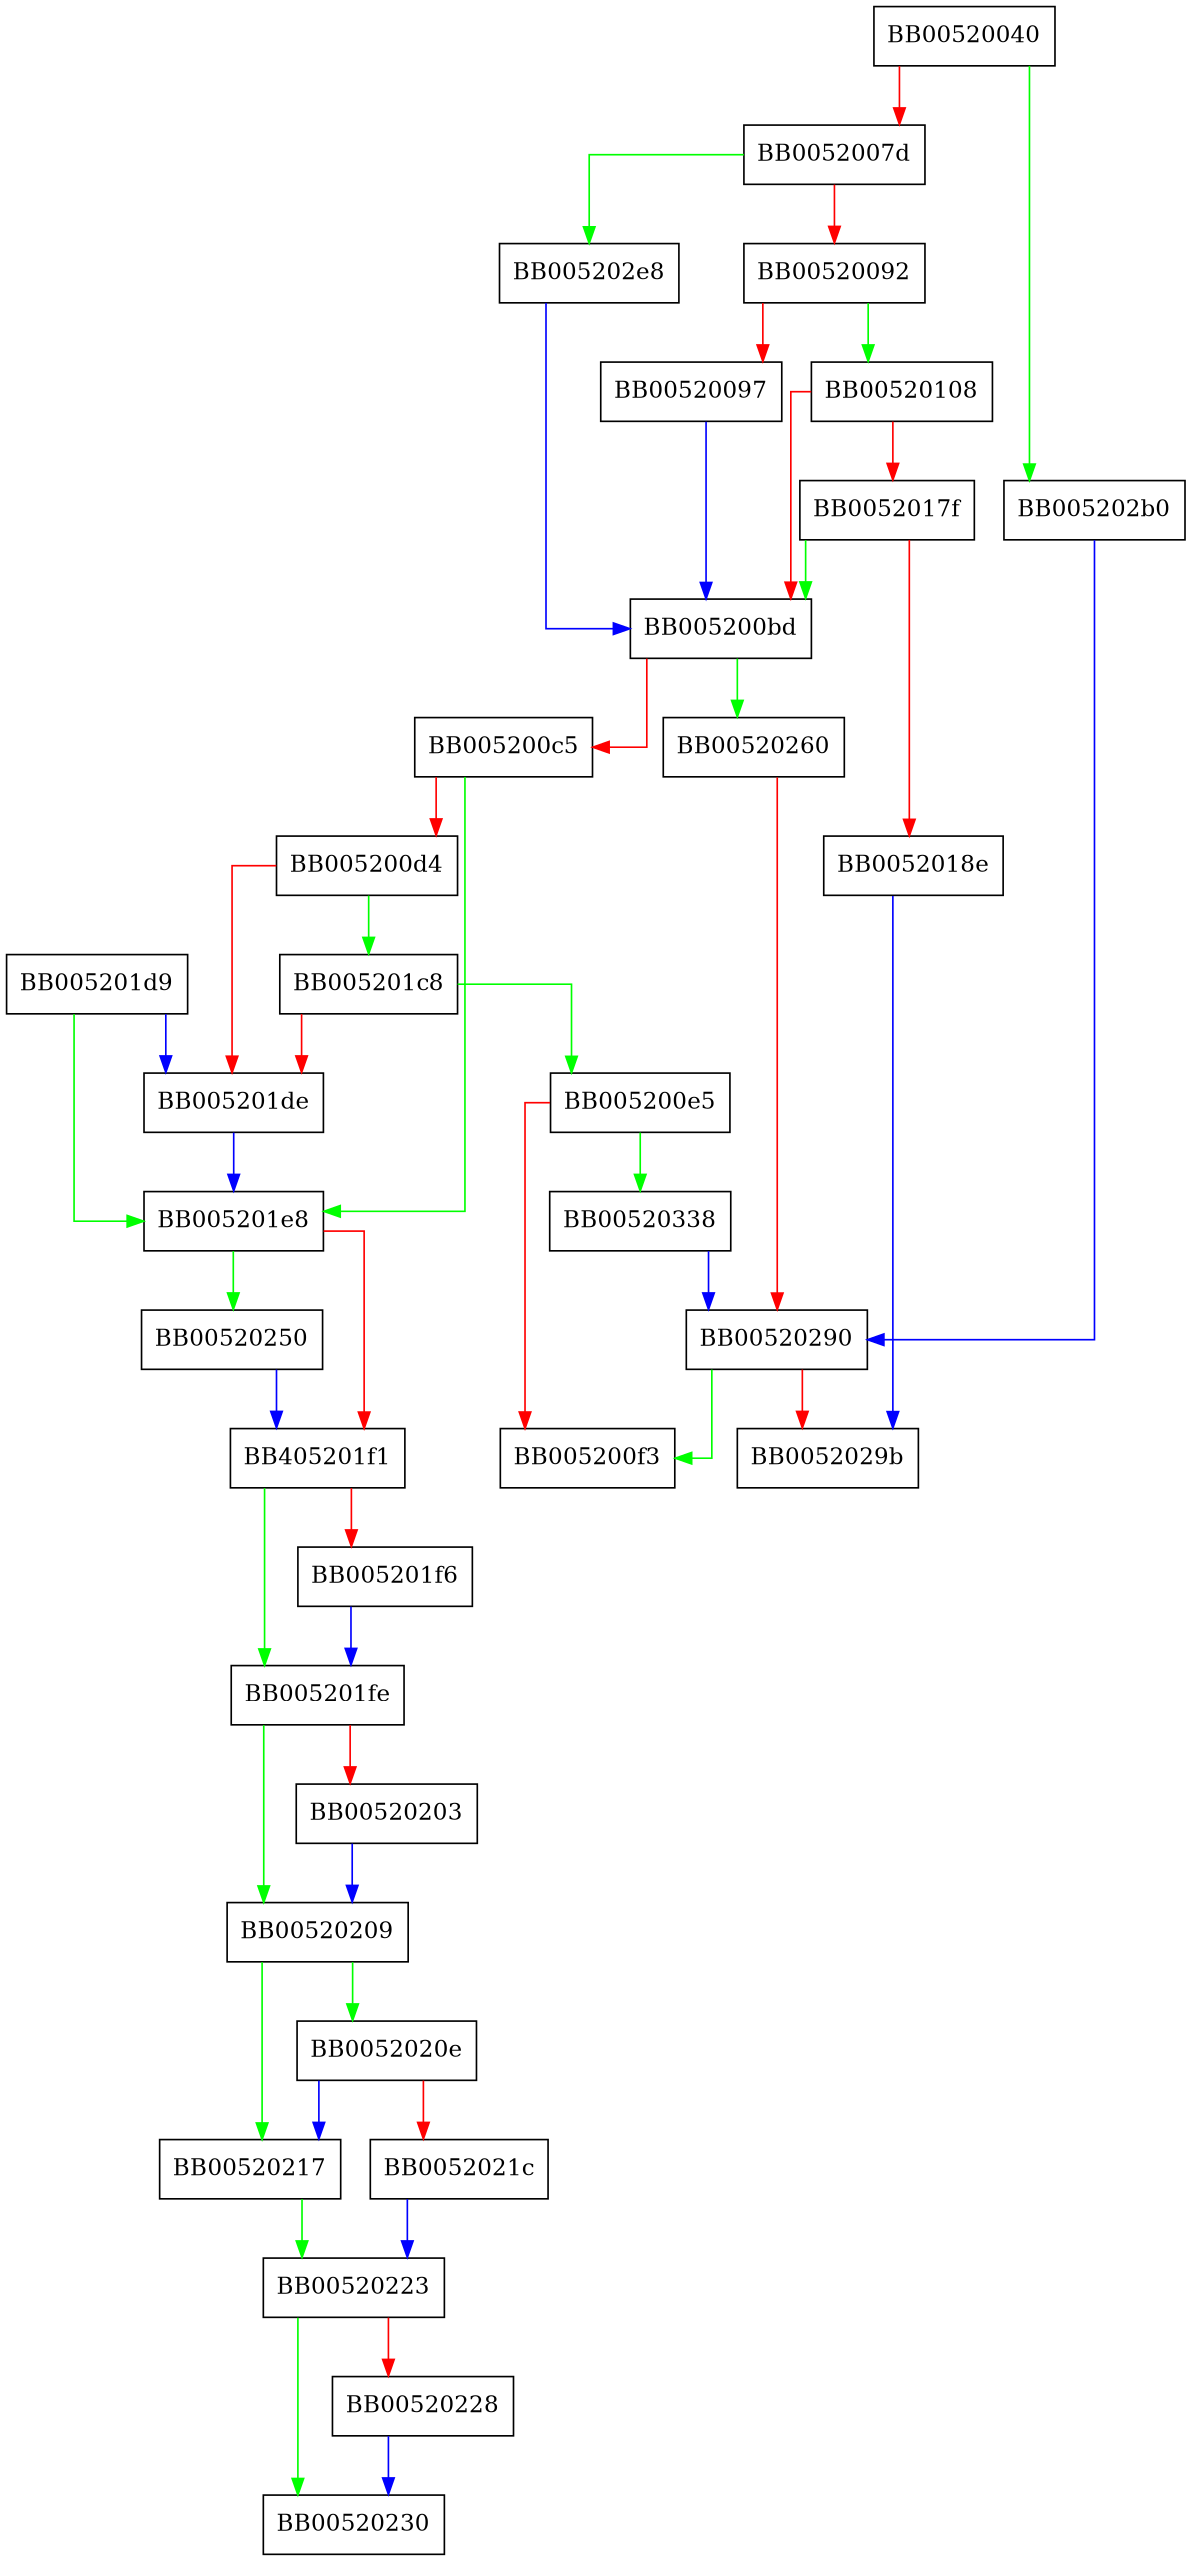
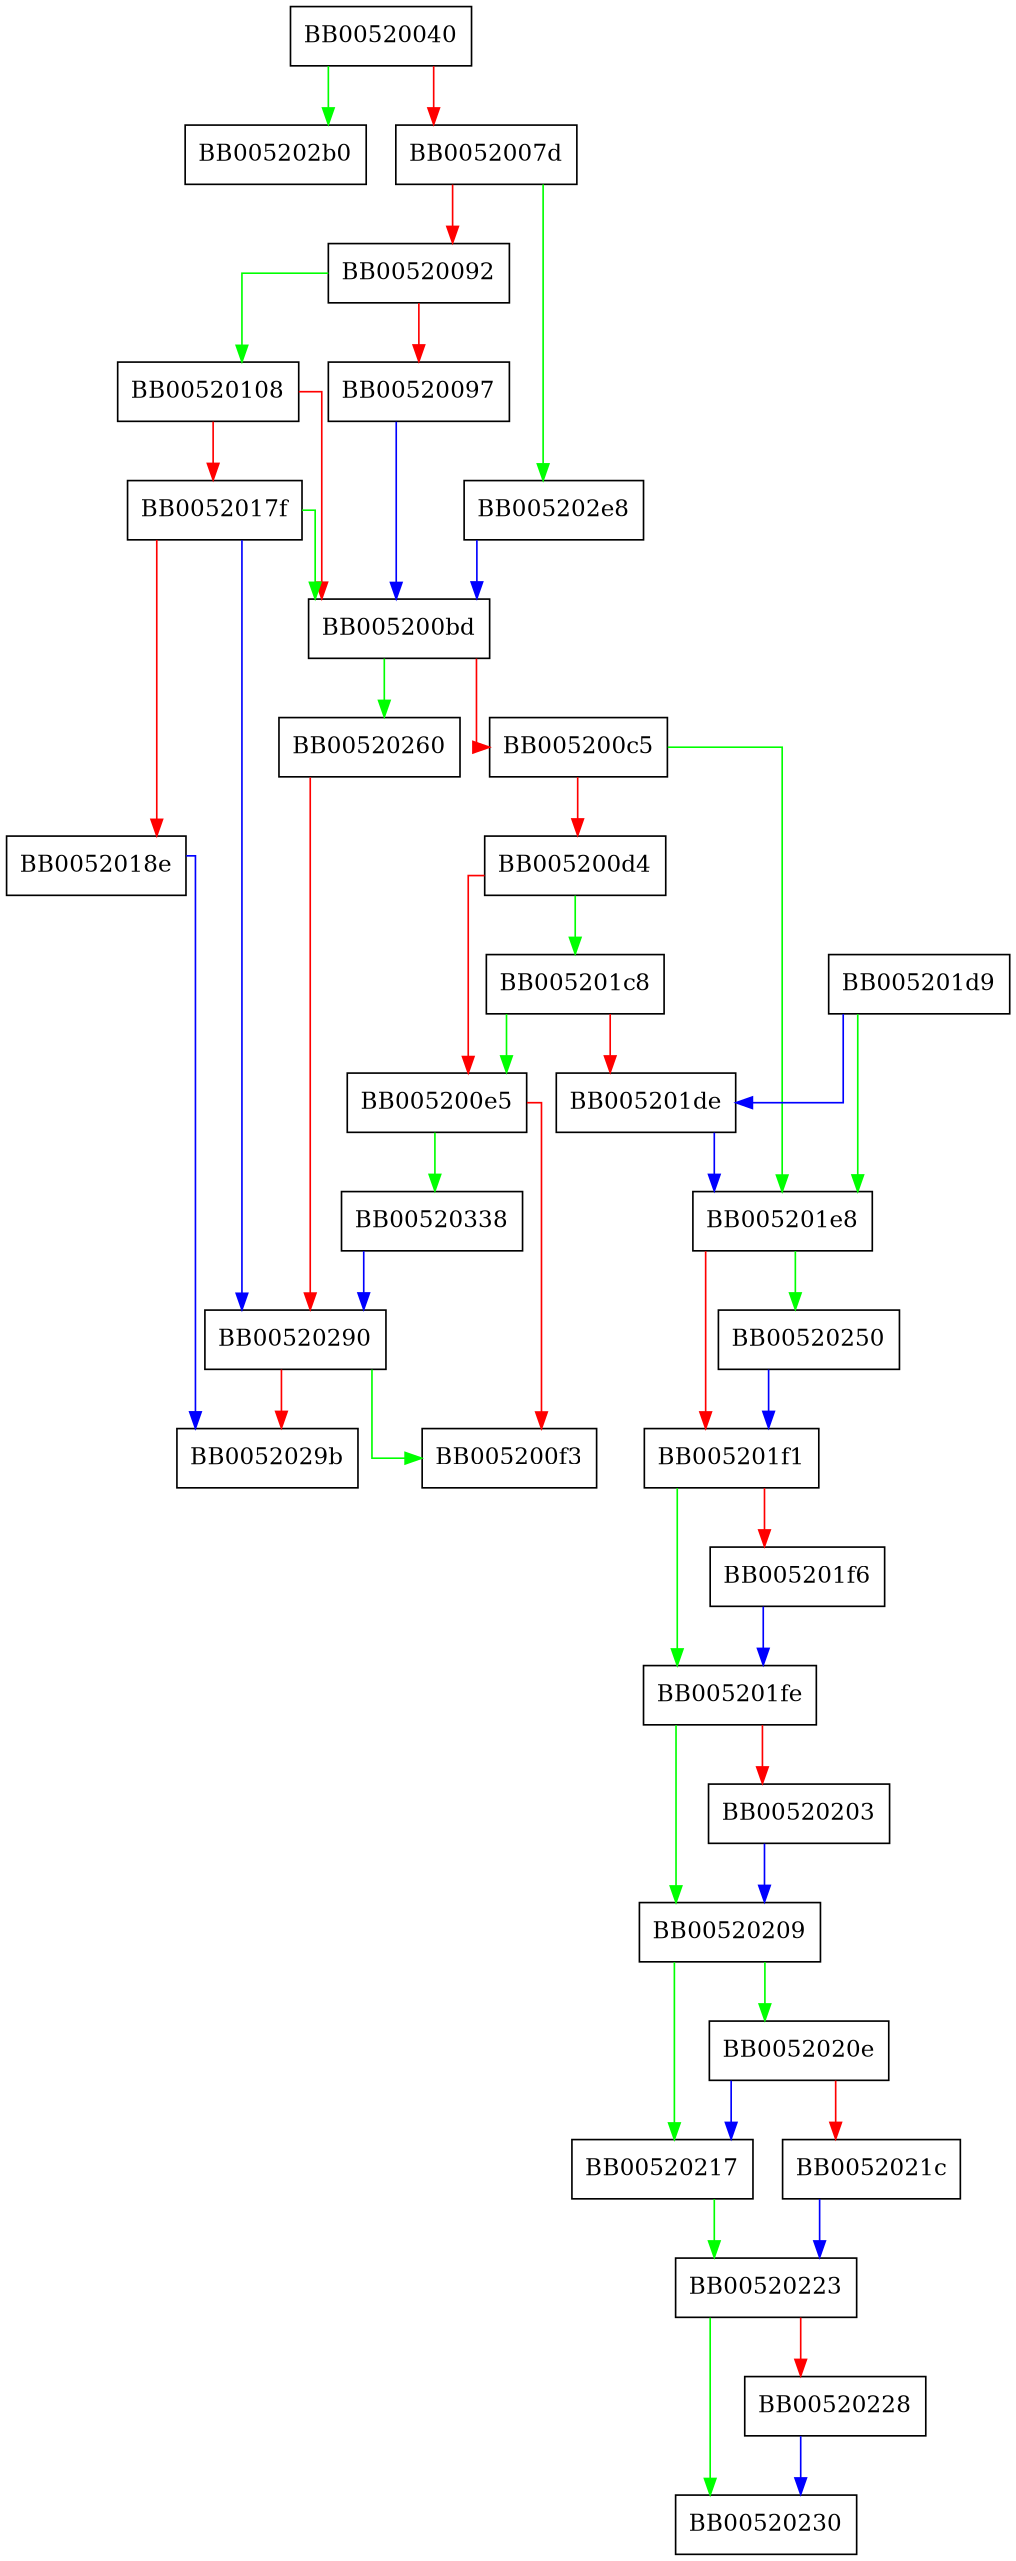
(232, 939) -> (468, 958)
(1094, 1045) -> (242, 917)
(318, 1458) -> (732, 1458)
